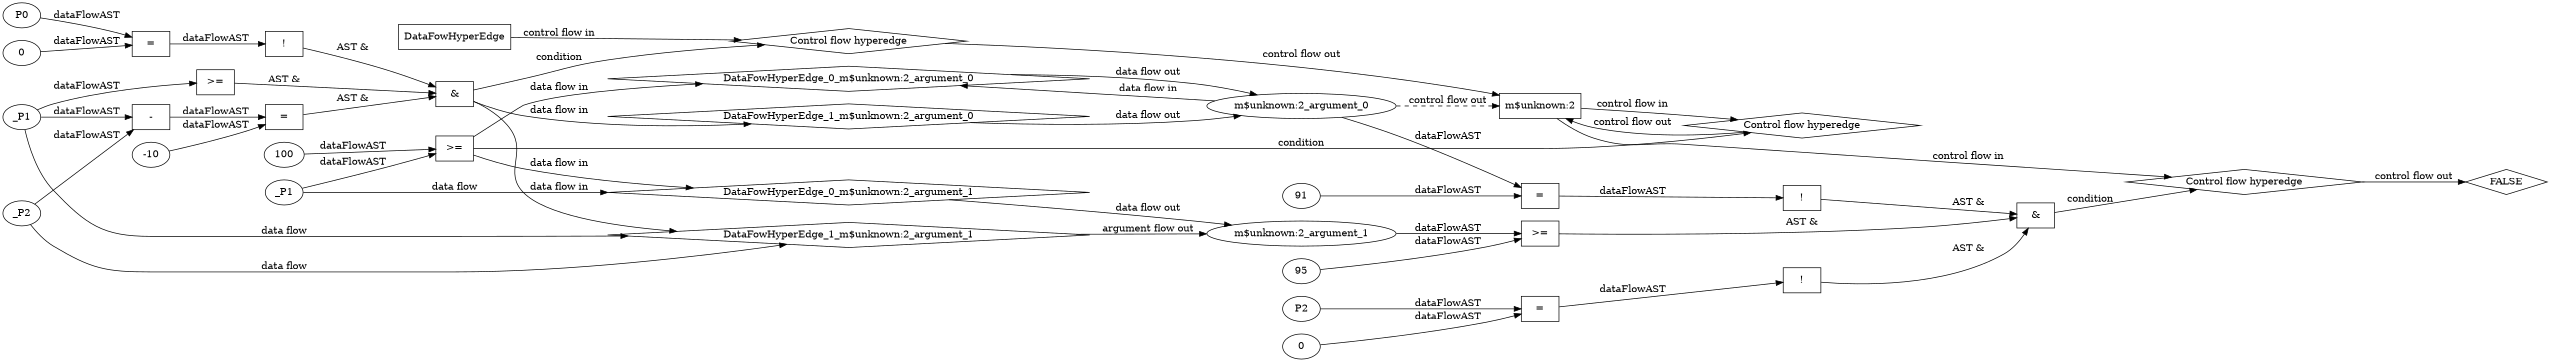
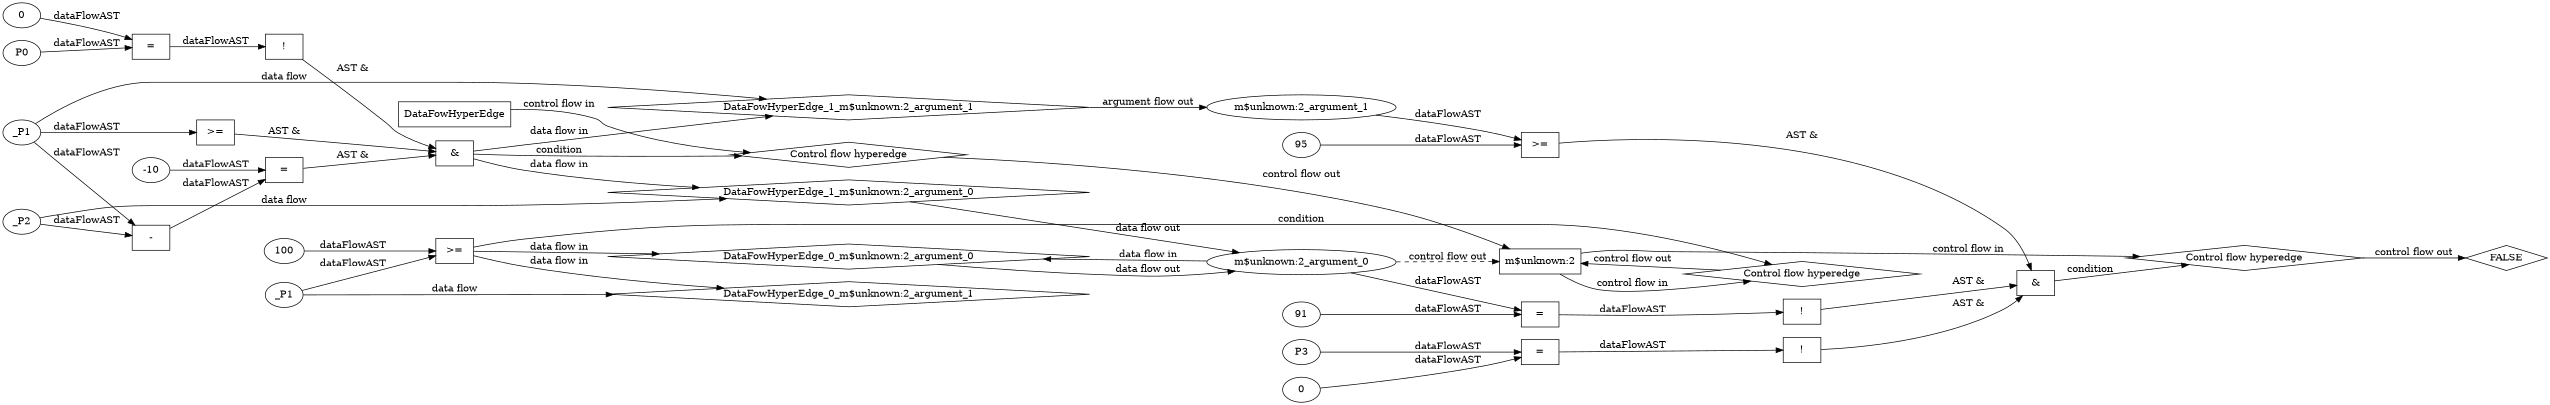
(1087, 211) -> none
(399, 272) -> (379, 206)
(1301, 309) -> (1301, 352)
